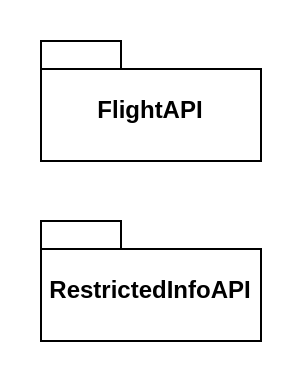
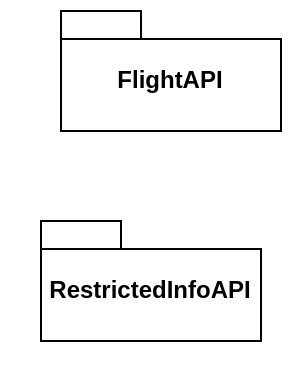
(151, 101) -> (171, 71)
